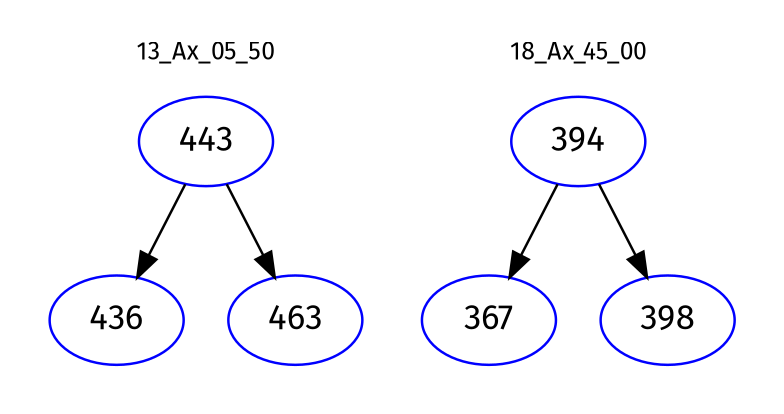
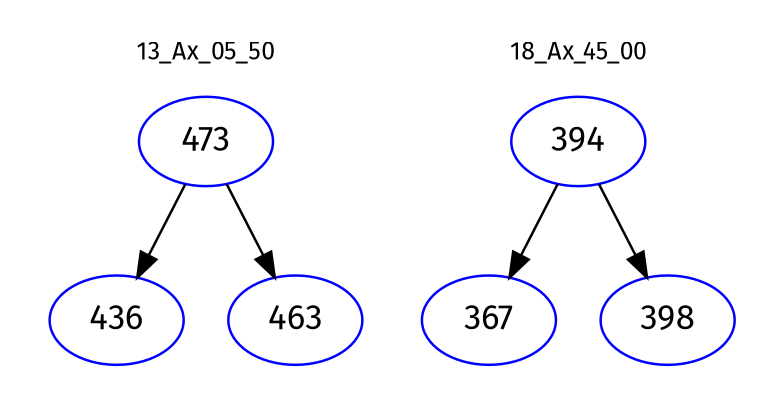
(206, 141) -> (206, 141)
